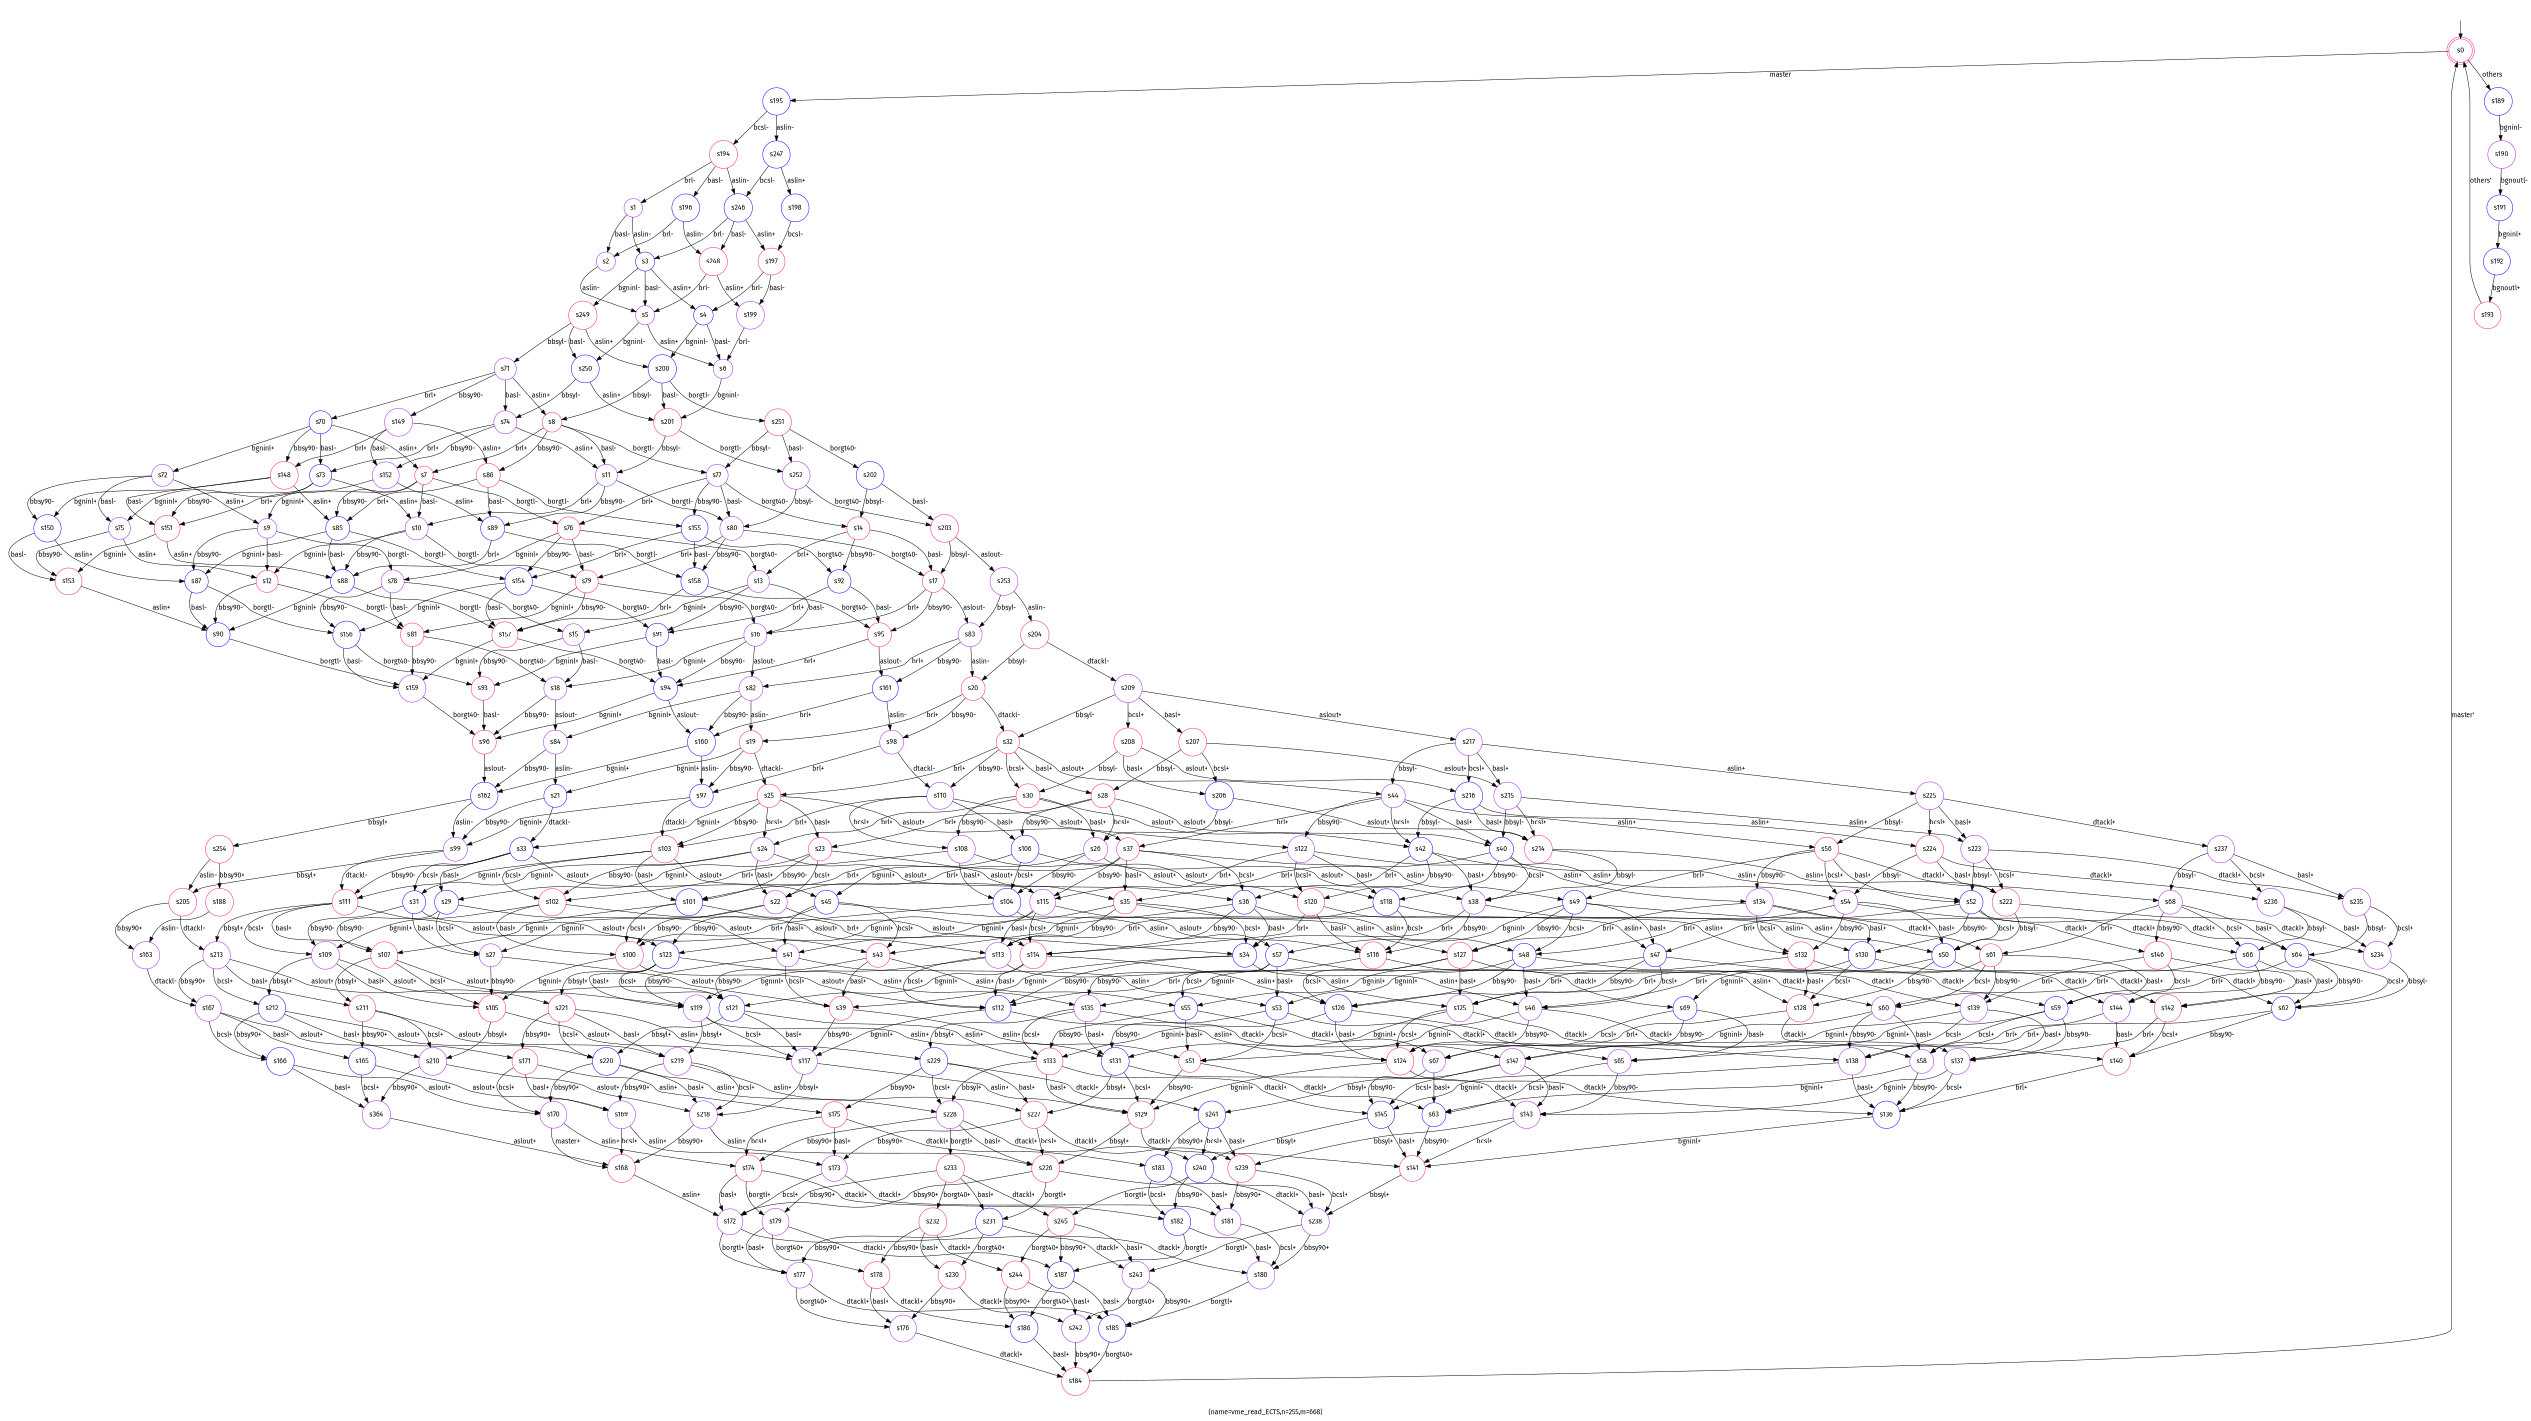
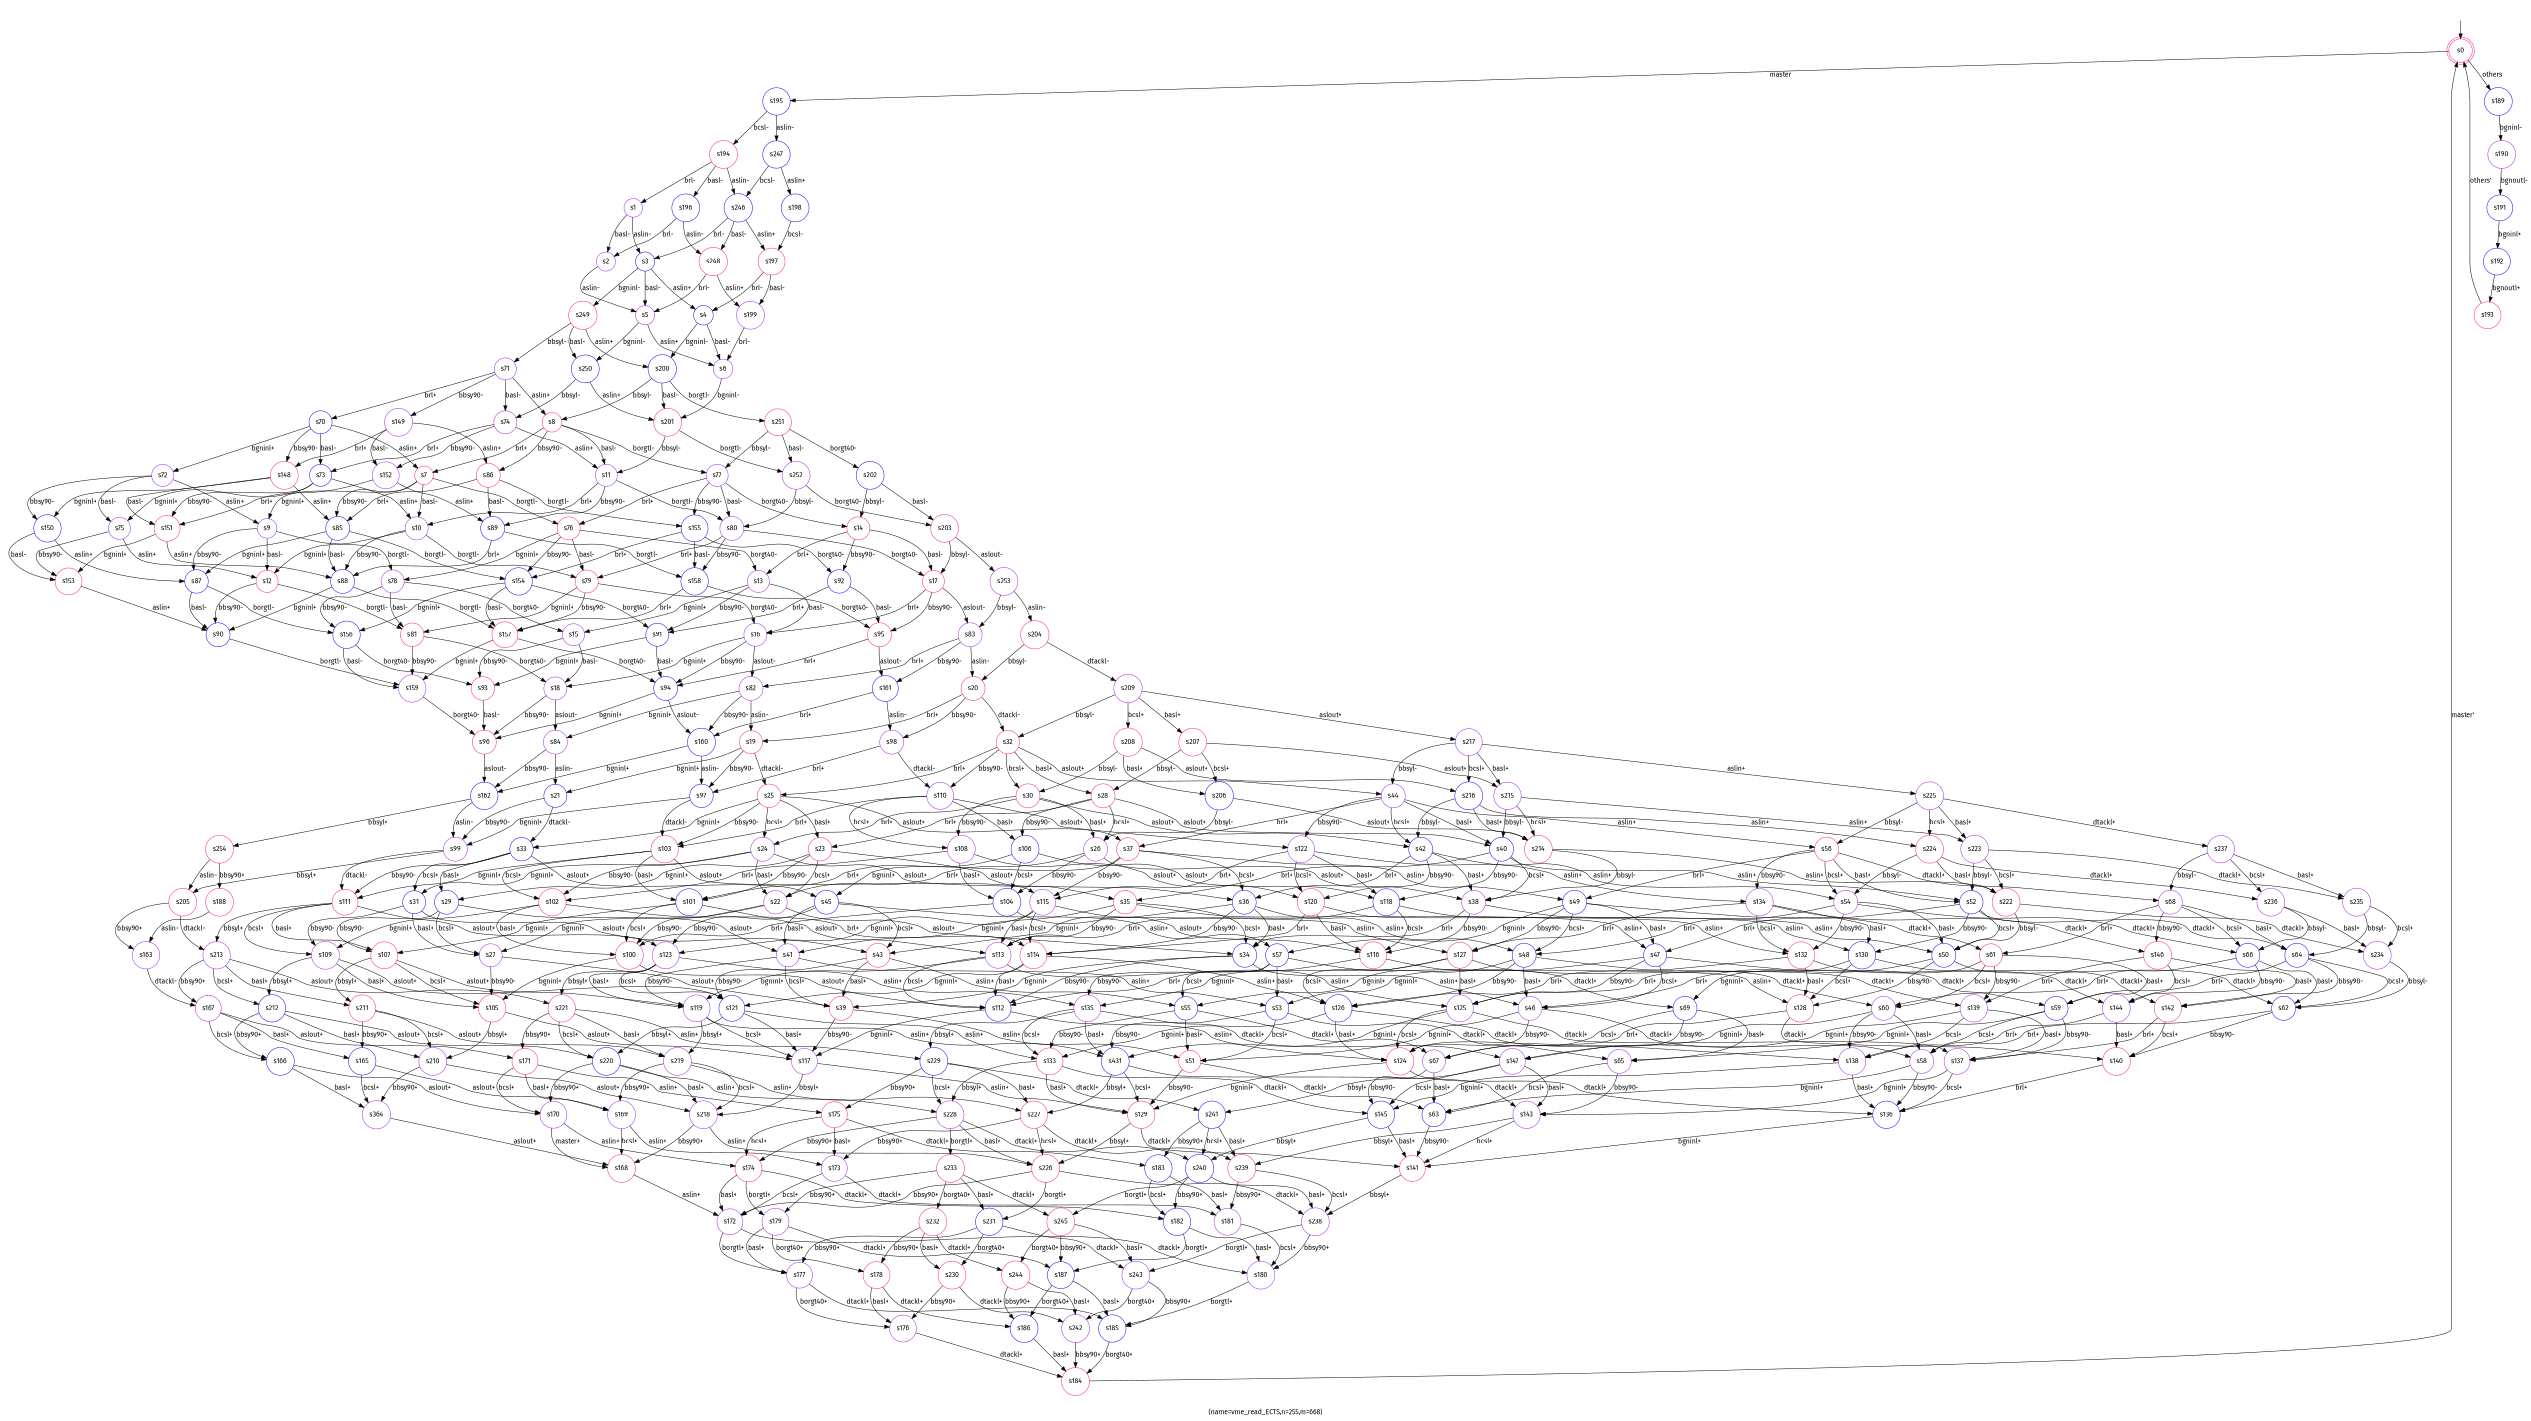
(1126, 873) -> none
(666, 955) -> (666, 955)
(1115, 1061) -> (1115, 1061)
